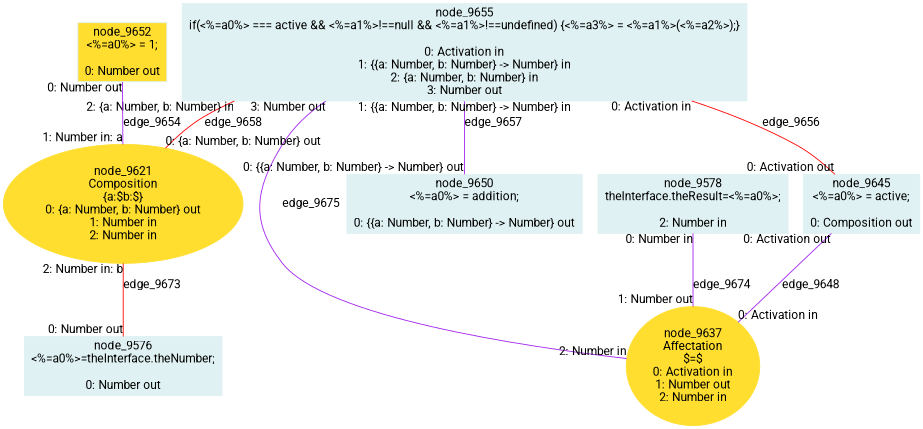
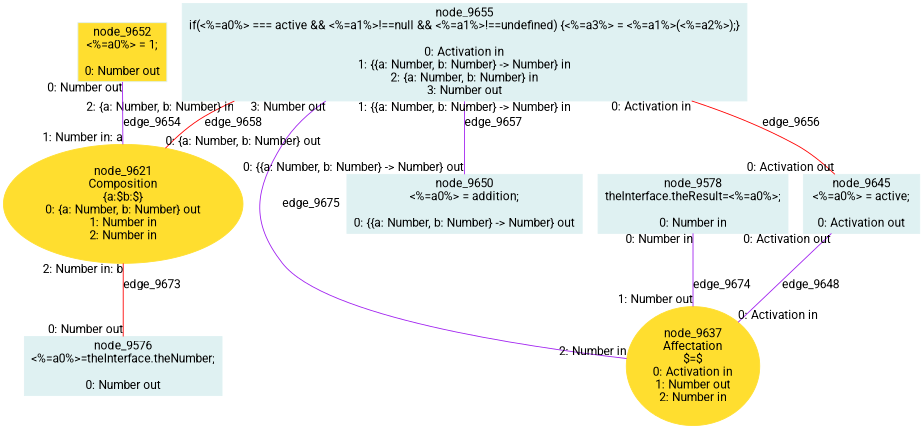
(693, 204) -> (693, 204)
(862, 204) -> (862, 204)
